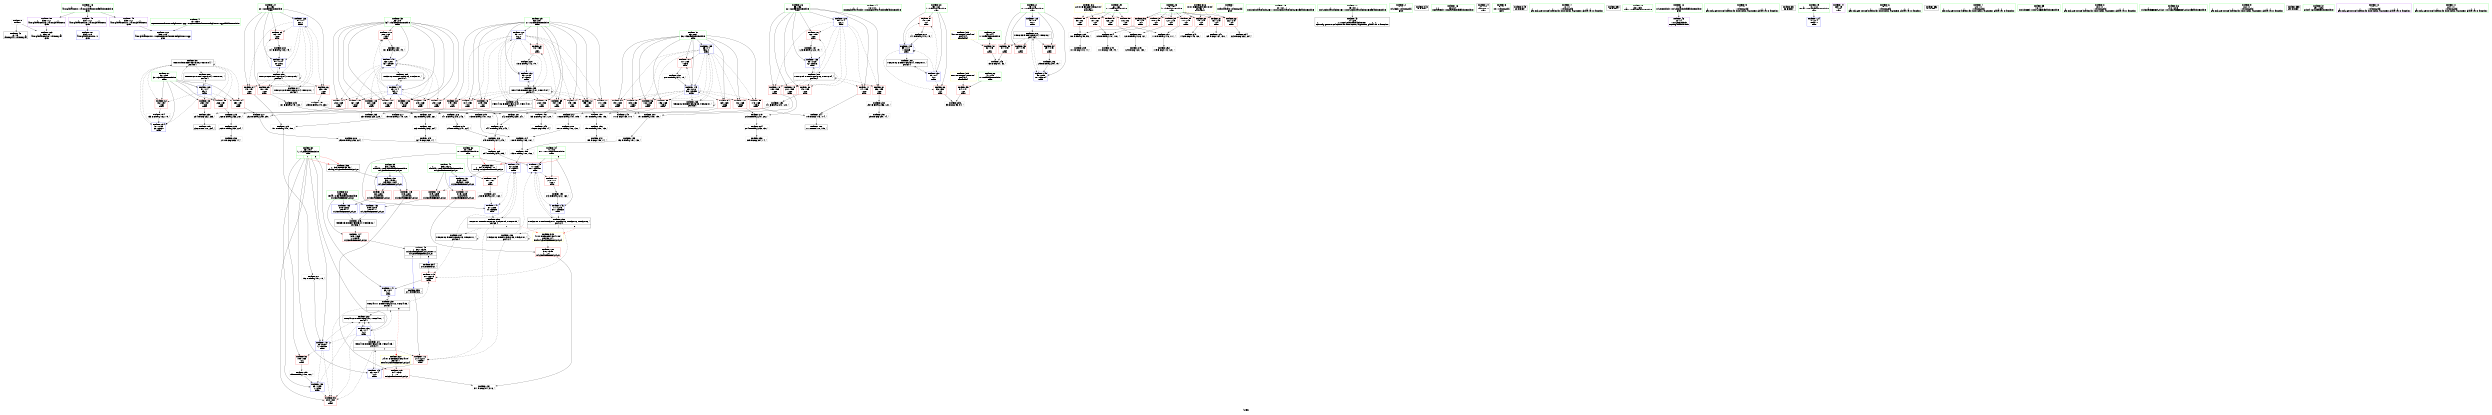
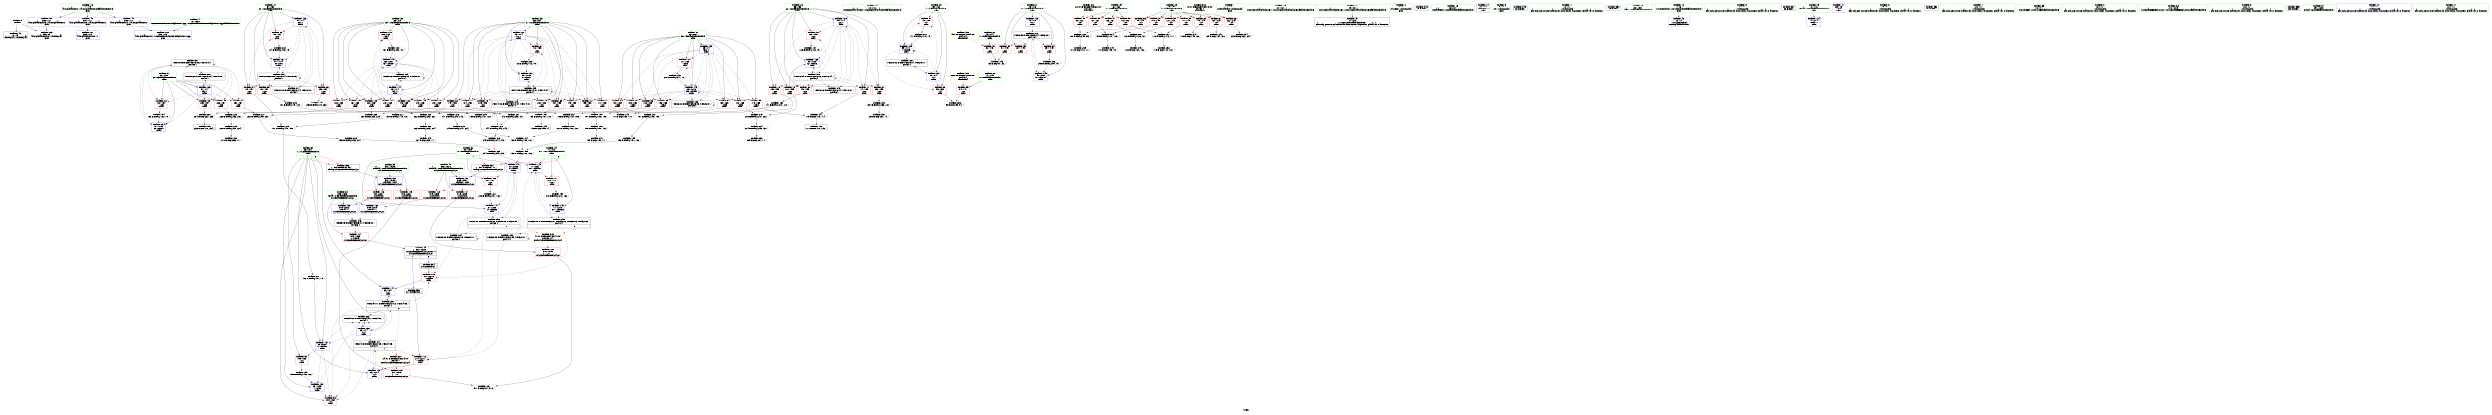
(811, 54) -> (792, 72)
none -> (834, 90)
